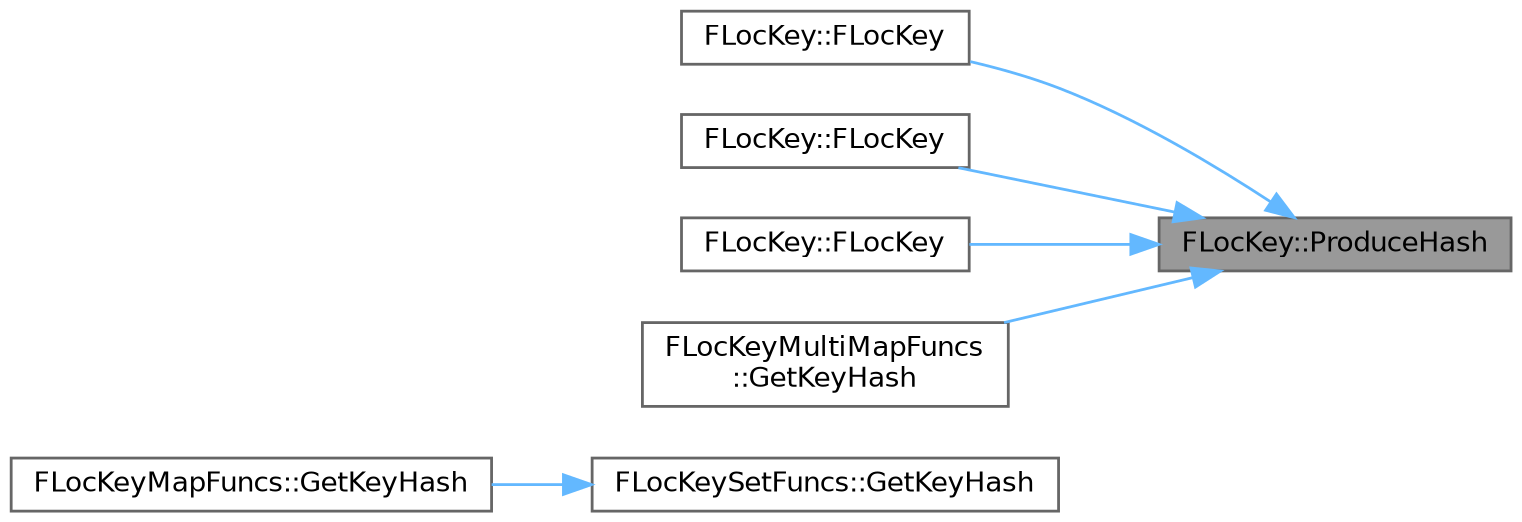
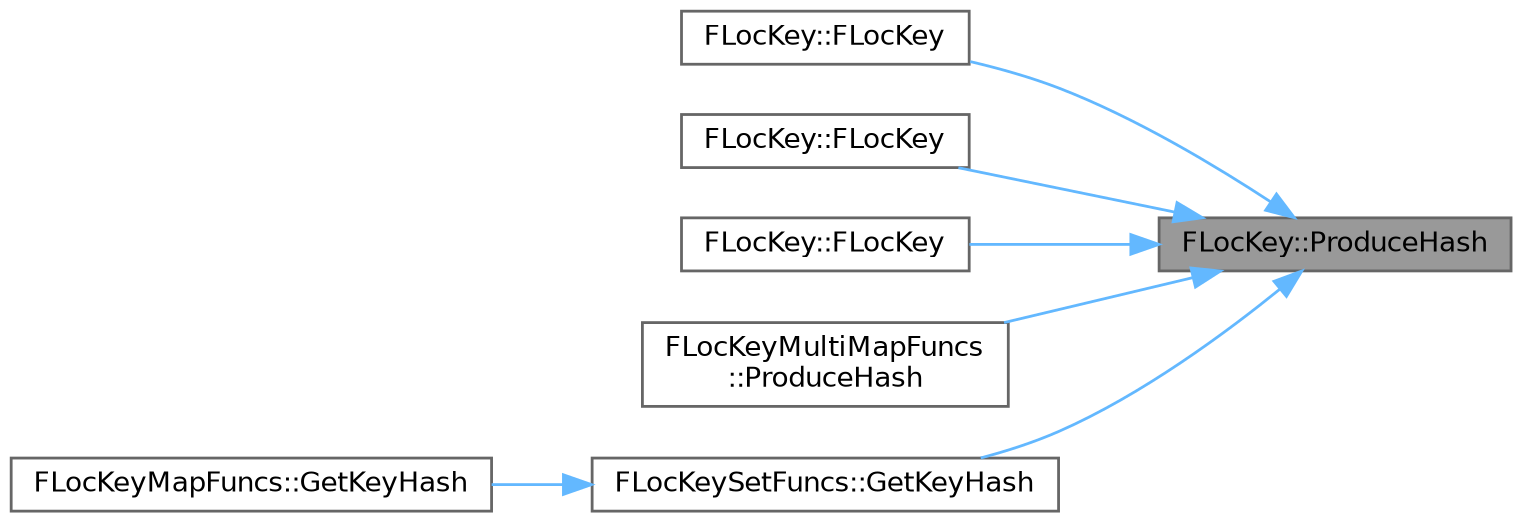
(825, 364) -> (825, 364)
none -> (1139, 389)
